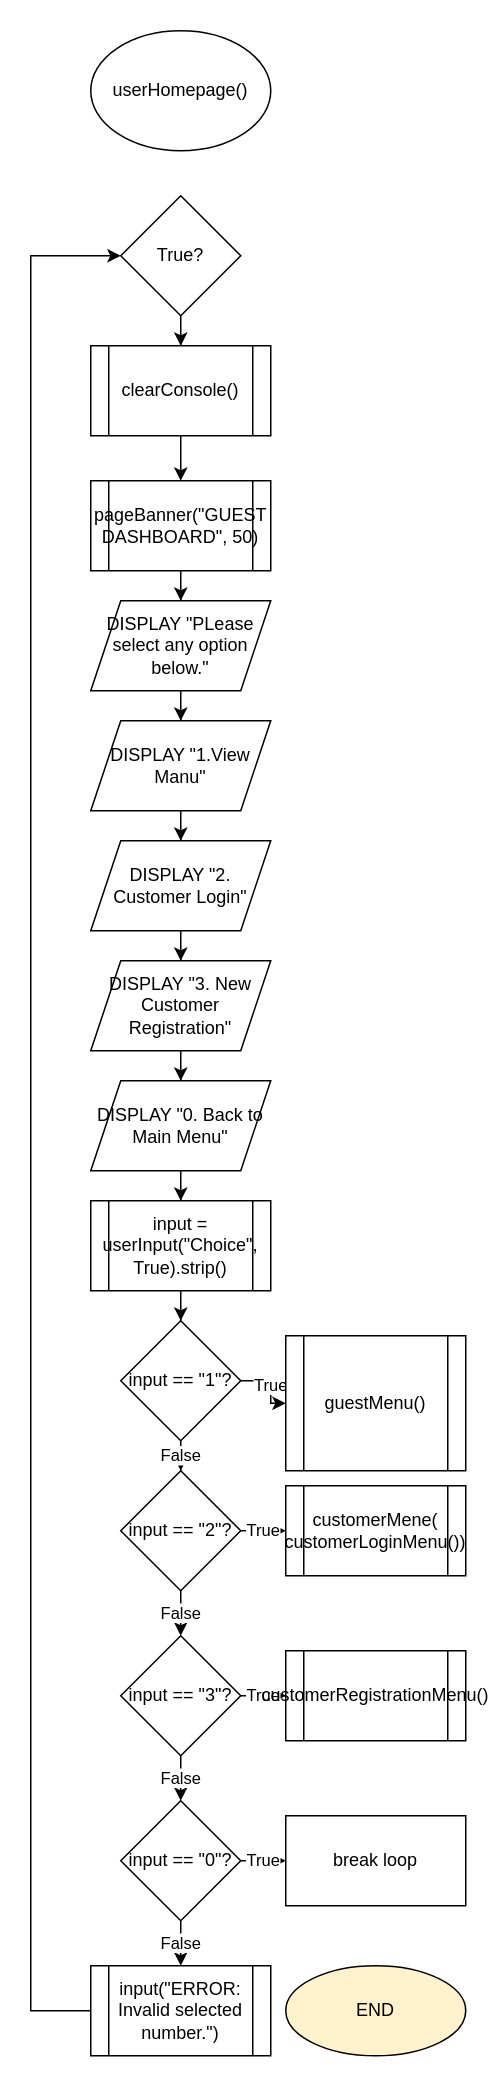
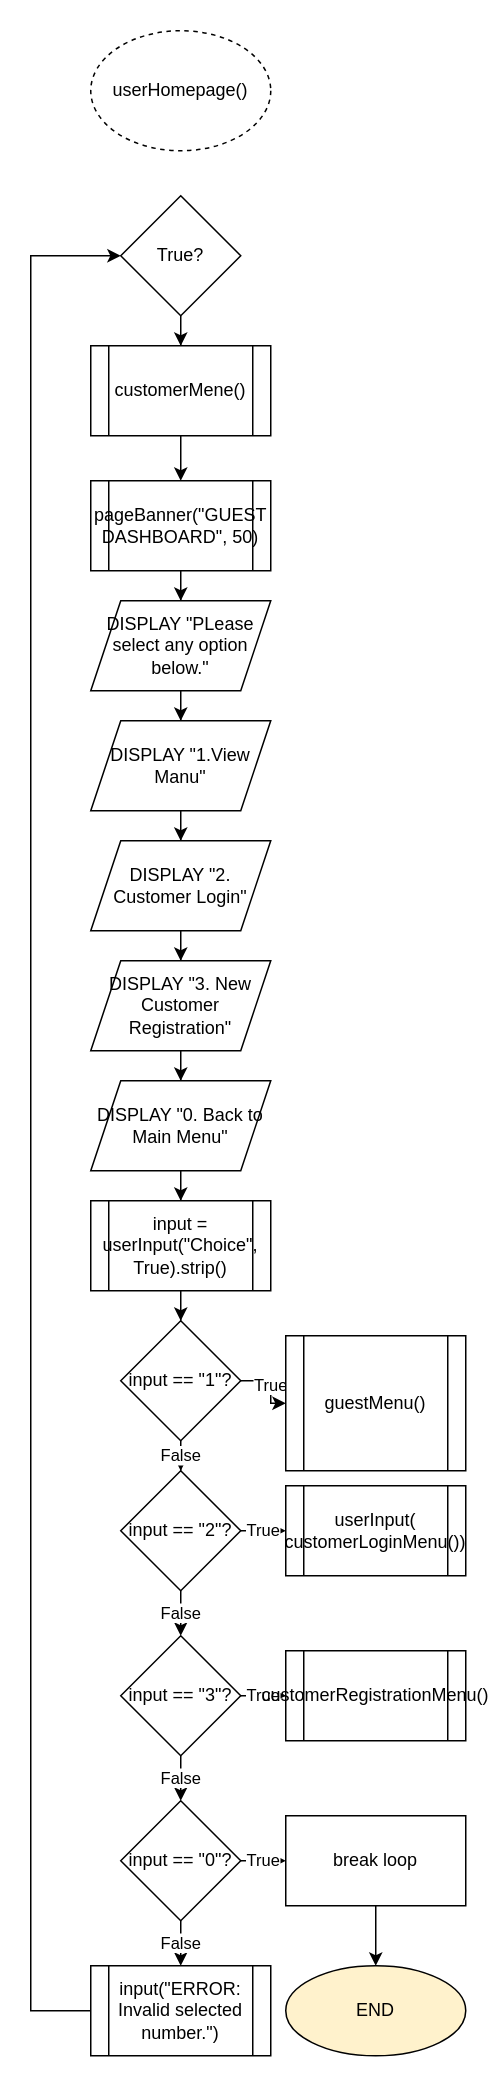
(181, 91) -> (181, 91)
(181, 391) -> (181, 391)
(376, 1531) -> (376, 1531)
none -> (376, 1931)
